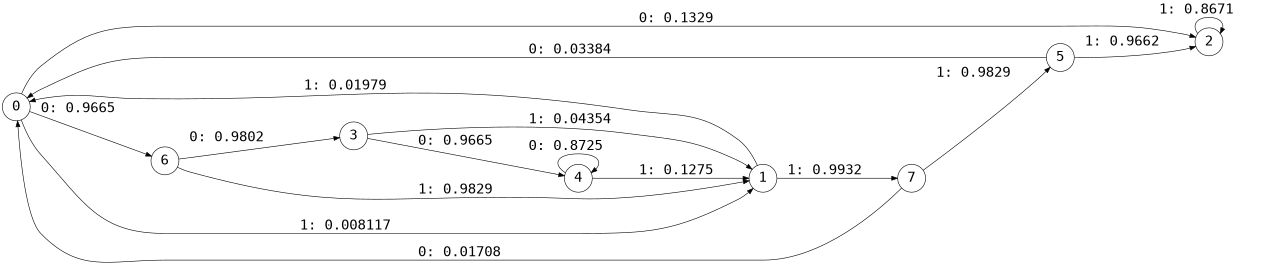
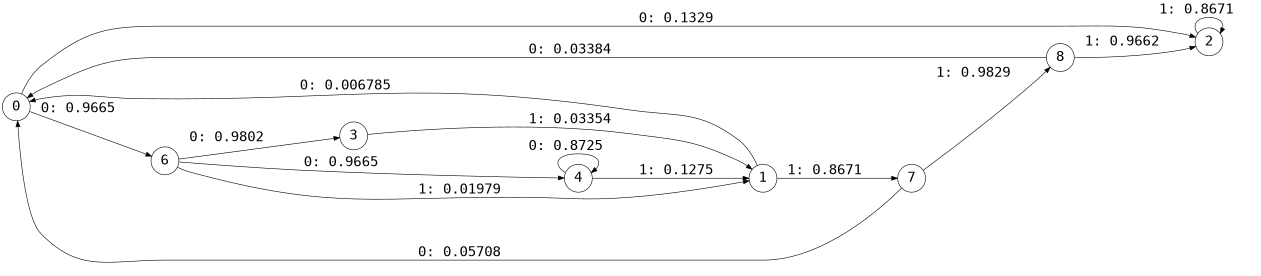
(1060, 57) -> (1060, 57)
(354, 86) -> (354, 86)
(578, 120) -> (578, 120)
(463, 157) -> (368, 173)
(837, 171) -> (837, 171)
(468, 190) -> (468, 190)
(364, 233) -> none
(468, 253) -> (468, 253)
